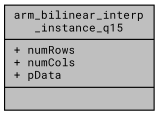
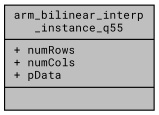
(79, 28) -> (79, 28)
